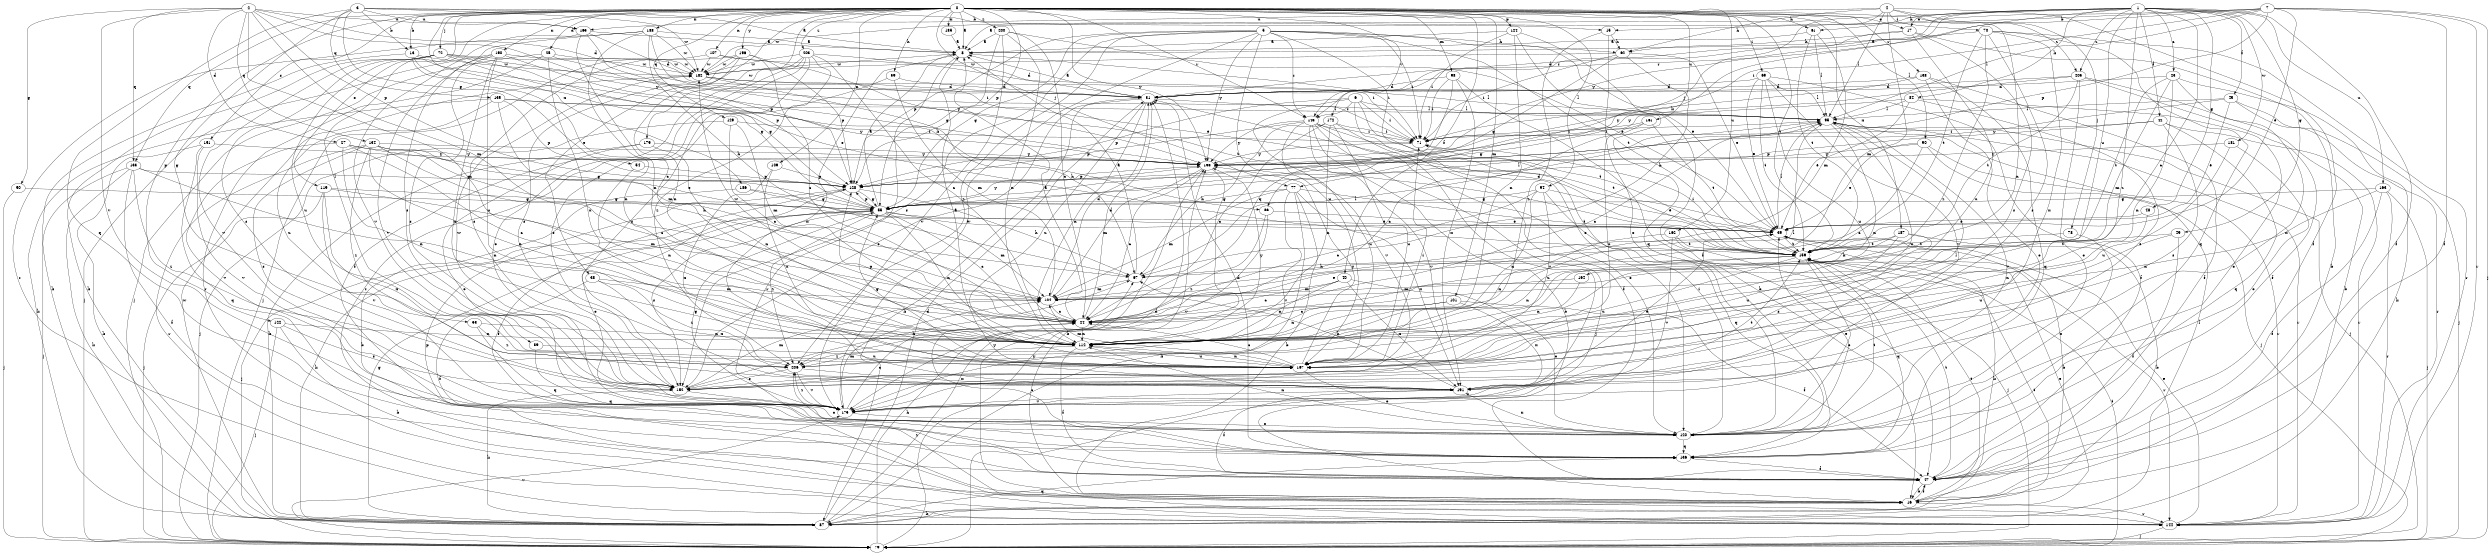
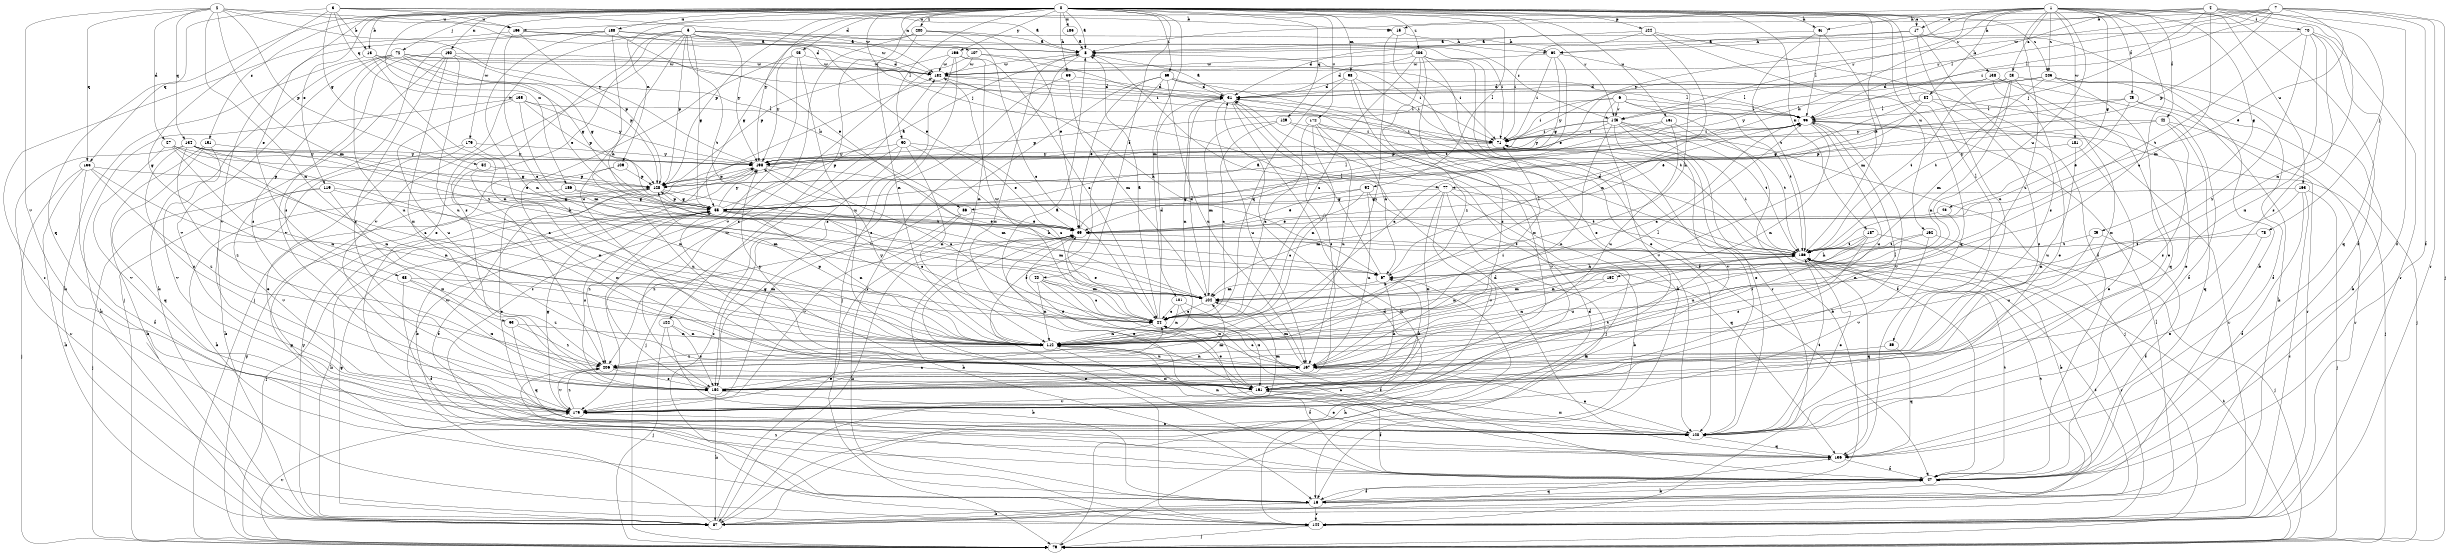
(18, 188) -> none
(1337, 318) -> (936, 277)
